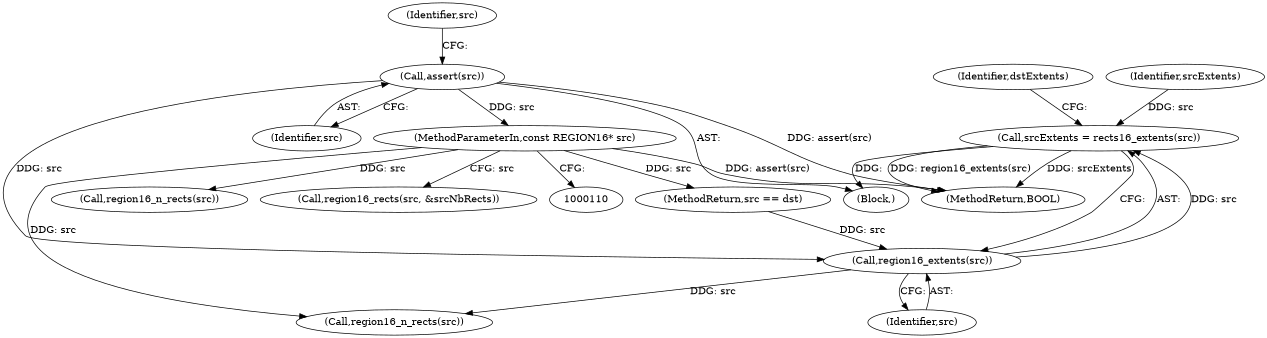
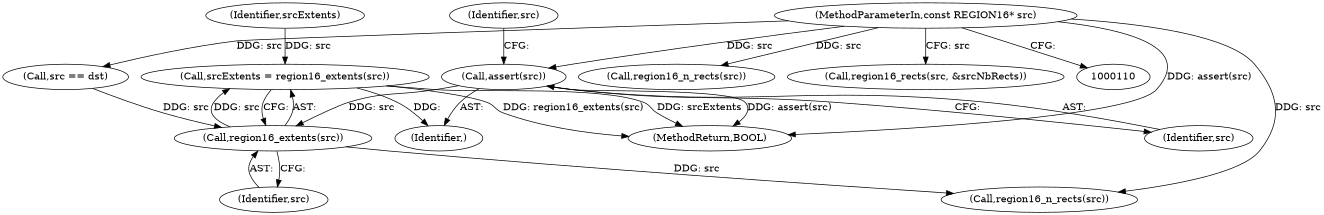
(1013, 77) -> none
(480, 105) -> (700, 45)
(1099, 138) -> (285, 77)
(733, 200) -> (66, 77)
(876, 200) -> (439, 138)
